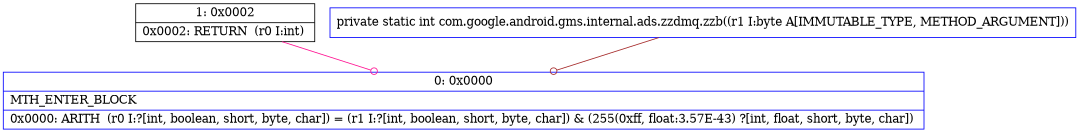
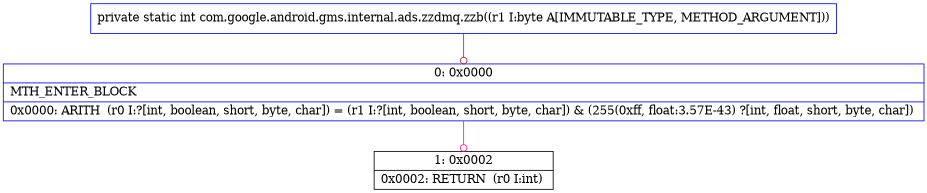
(326, 56) -> (464, 133)
